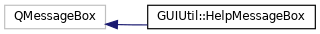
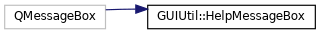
(133, 25) -> (121, 9)
